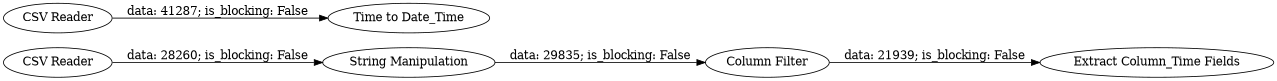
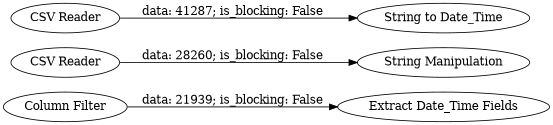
(409, 18) -> (444, 18)
(596, 62) -> none
(1157, 62) -> (444, 107)
